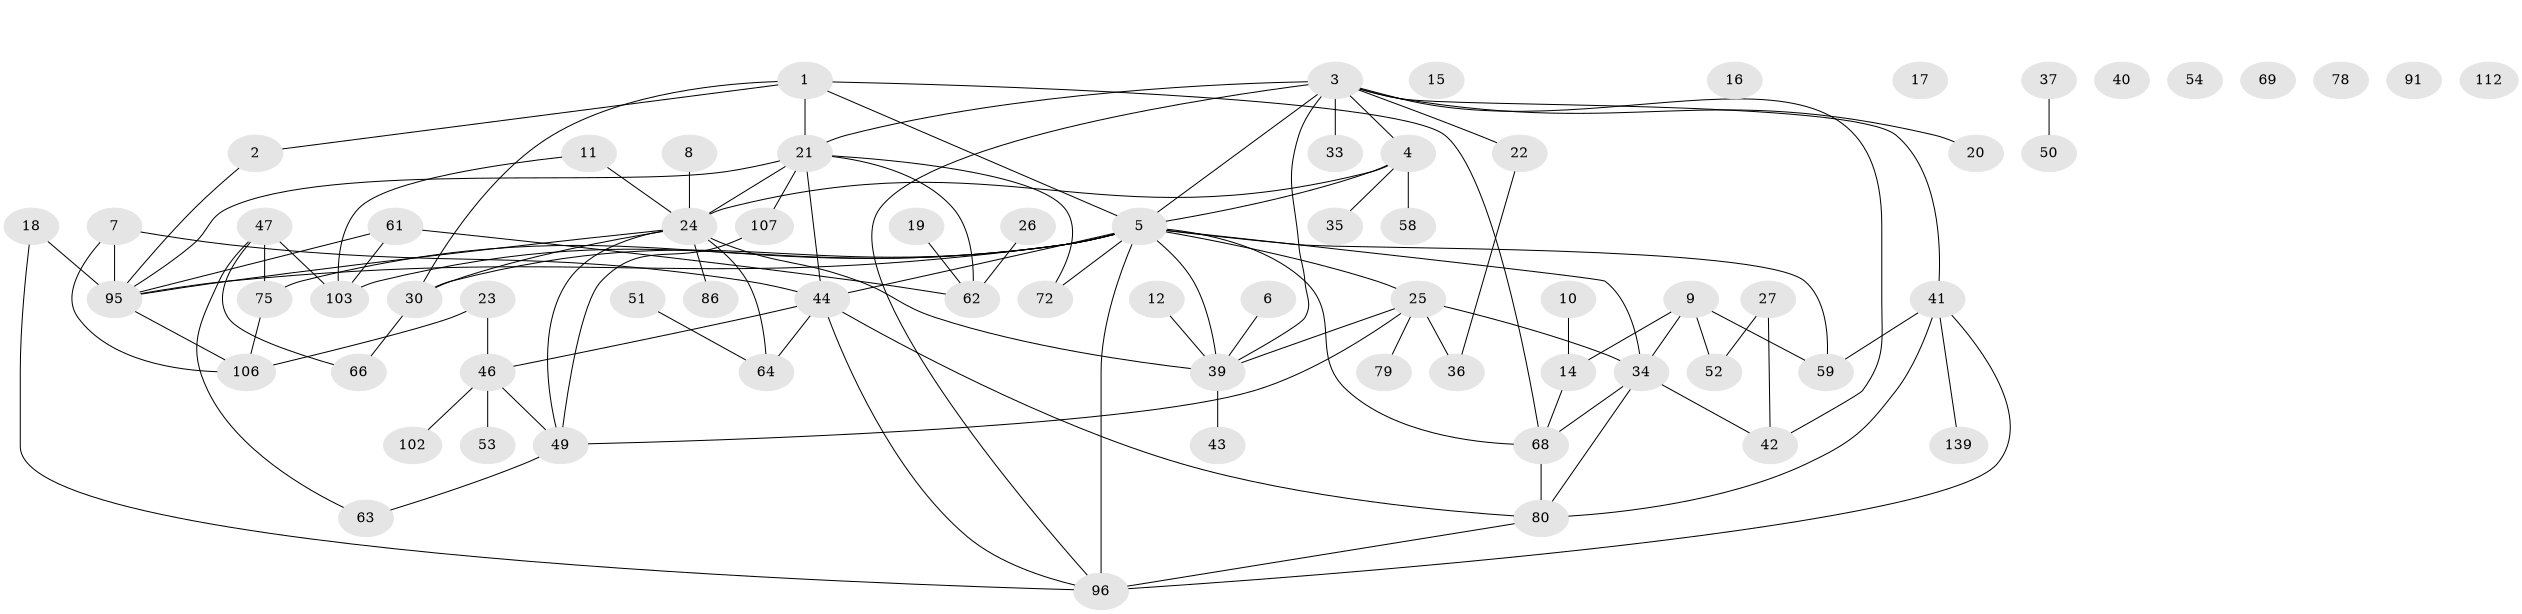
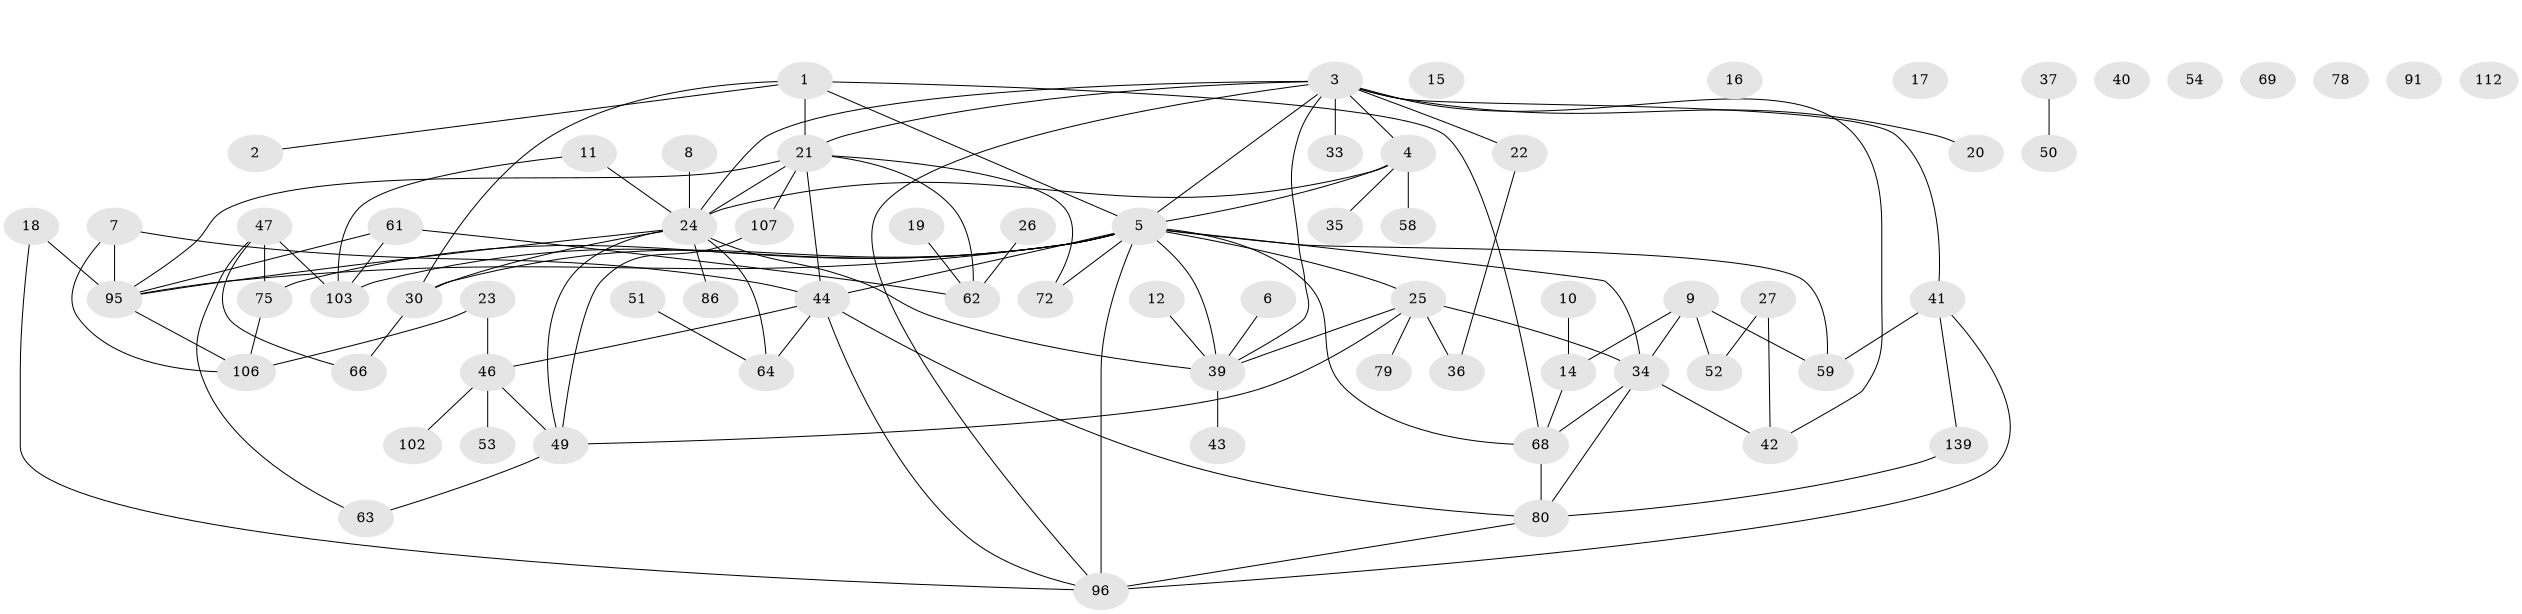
none -> (985, 94)
(180, 223) -> none
(1785, 473) -> (1754, 496)
